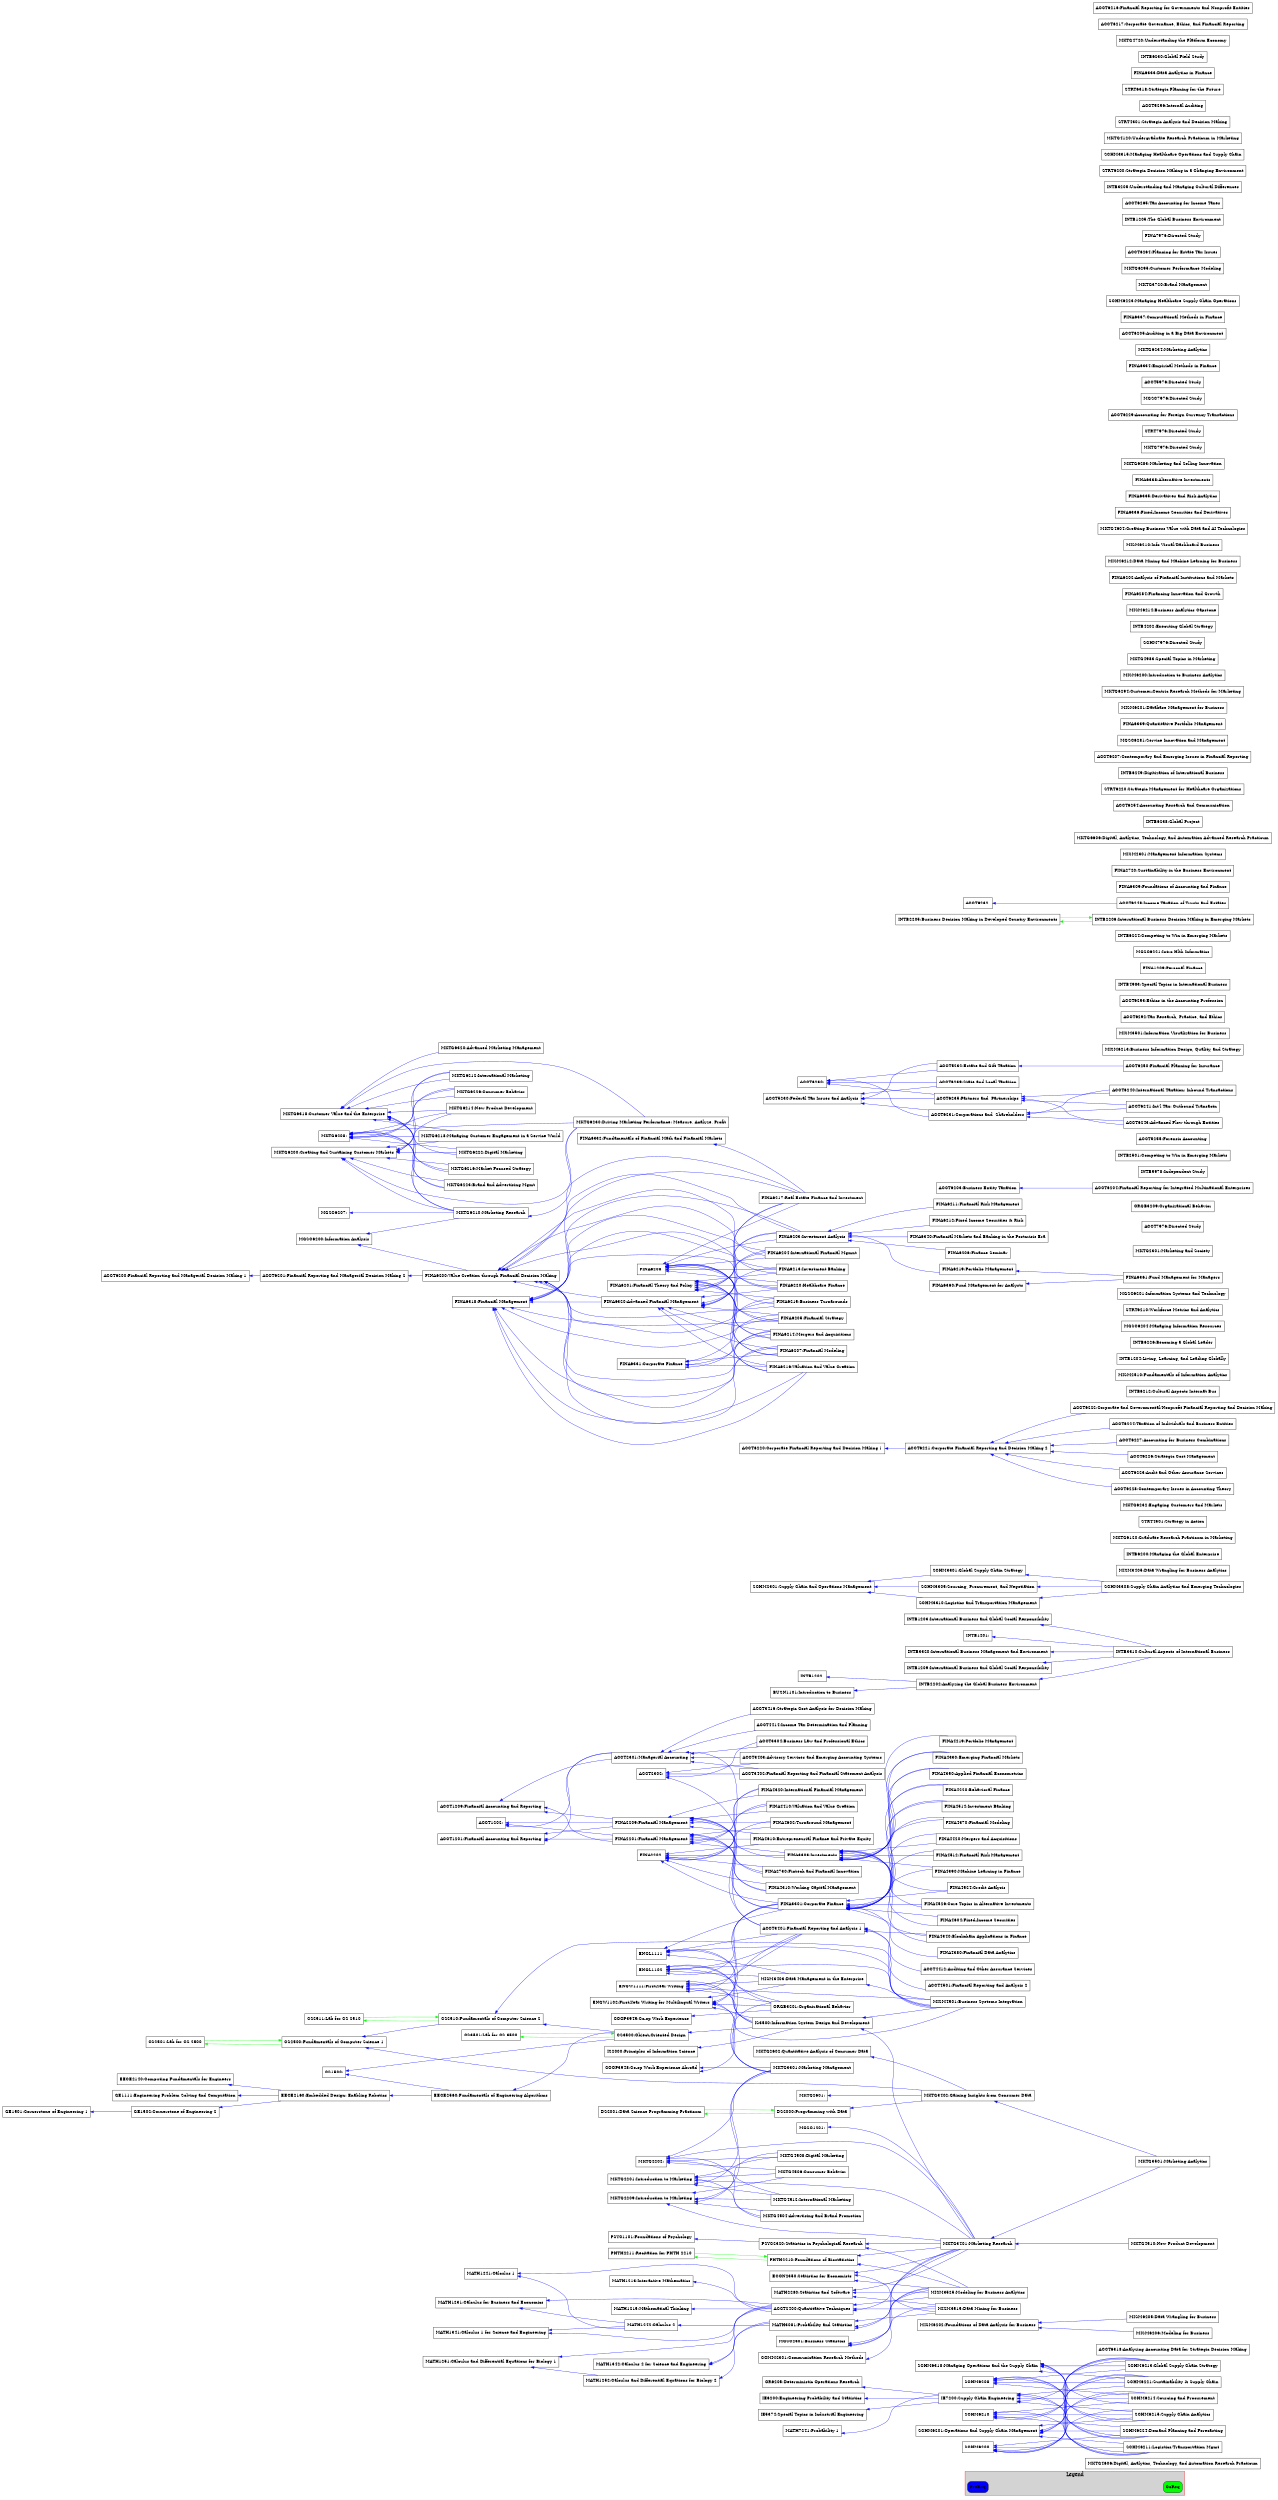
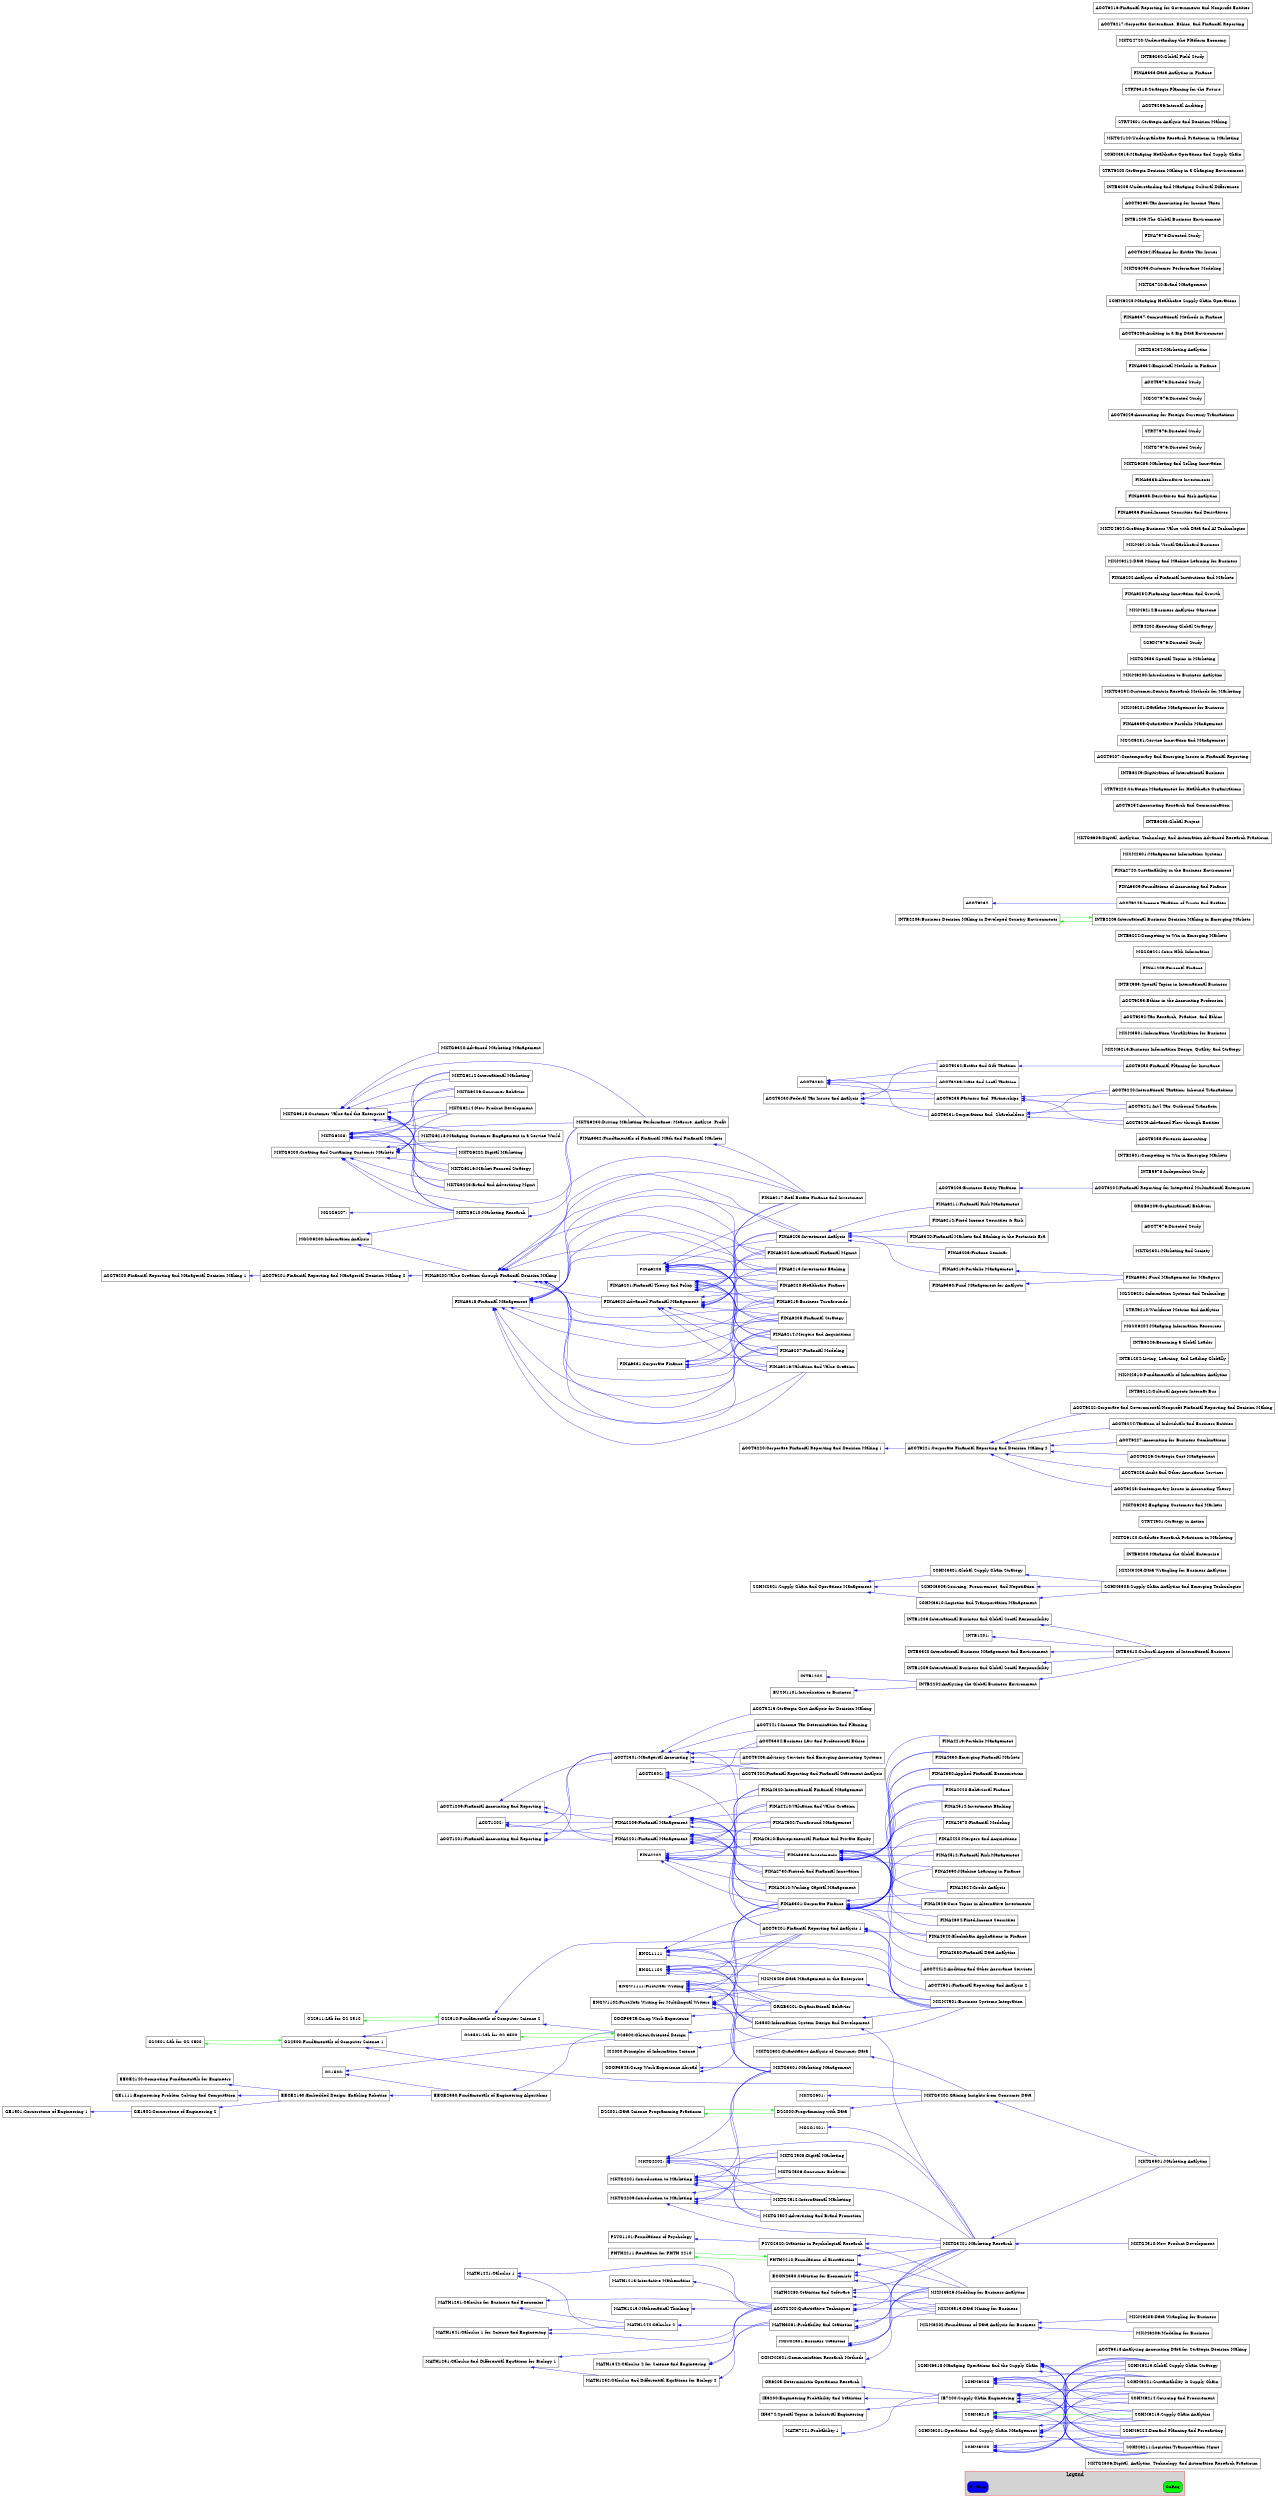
none -> (741, 1302)
(1061, 2415) -> (1061, 2415)
